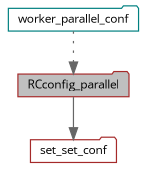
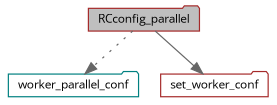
(73, 47) -> (113, 48)
(73, 151) -> (214, 85)
